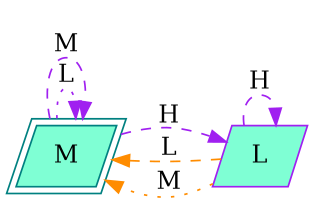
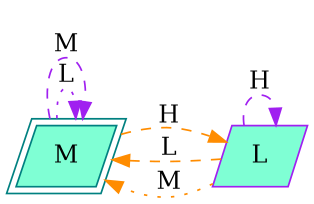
(166, 128) -> (166, 128)
